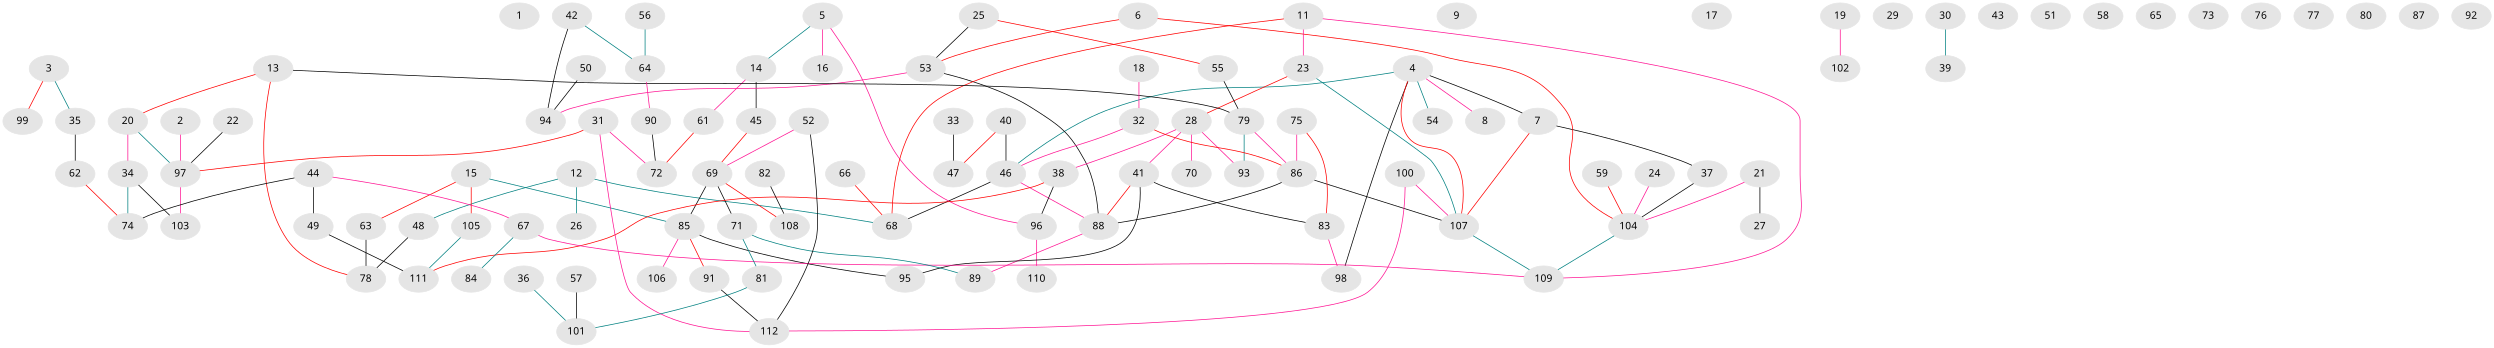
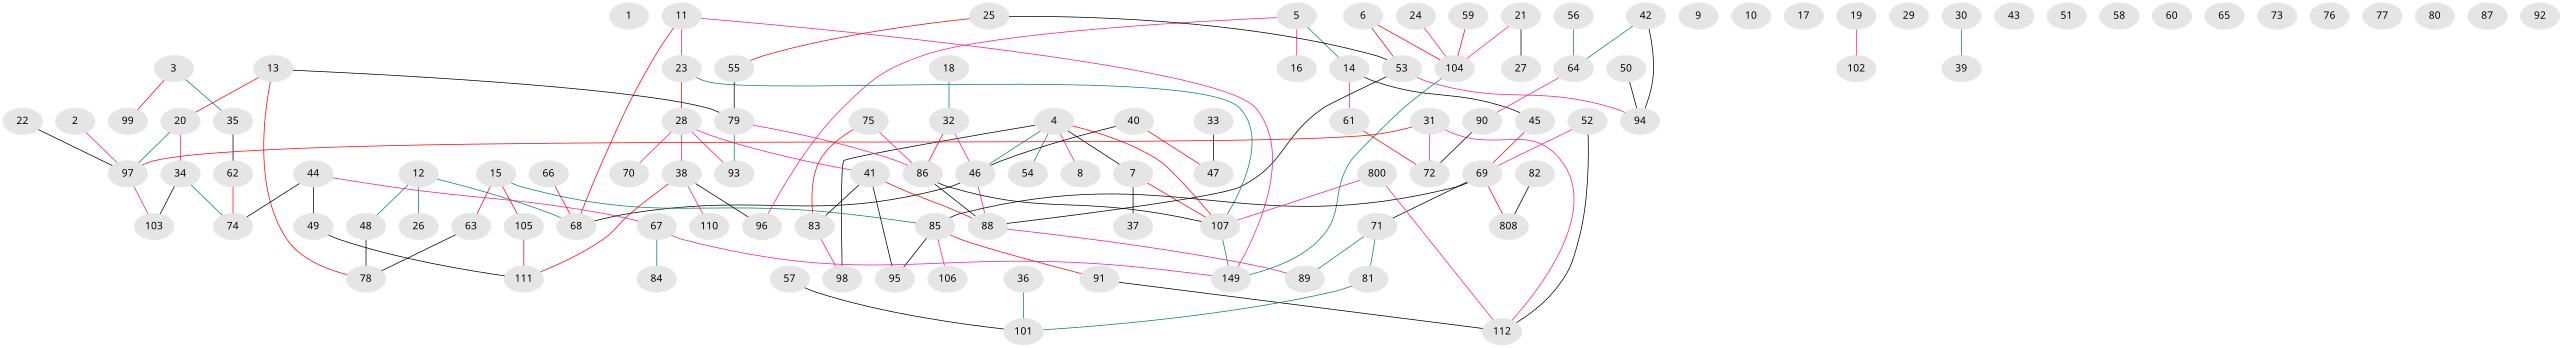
none -> (1751, 16)
none -> (2172, 16)
(1139, 91) -> (949, 95)
(1405, 174) -> (1377, 174)
(1668, 200) -> none
(790, 226) -> (1509, 226)
(1037, 248) -> (696, 200)
(445, 253) -> (524, 253)
(1544, 279) -> (1231, 279)
